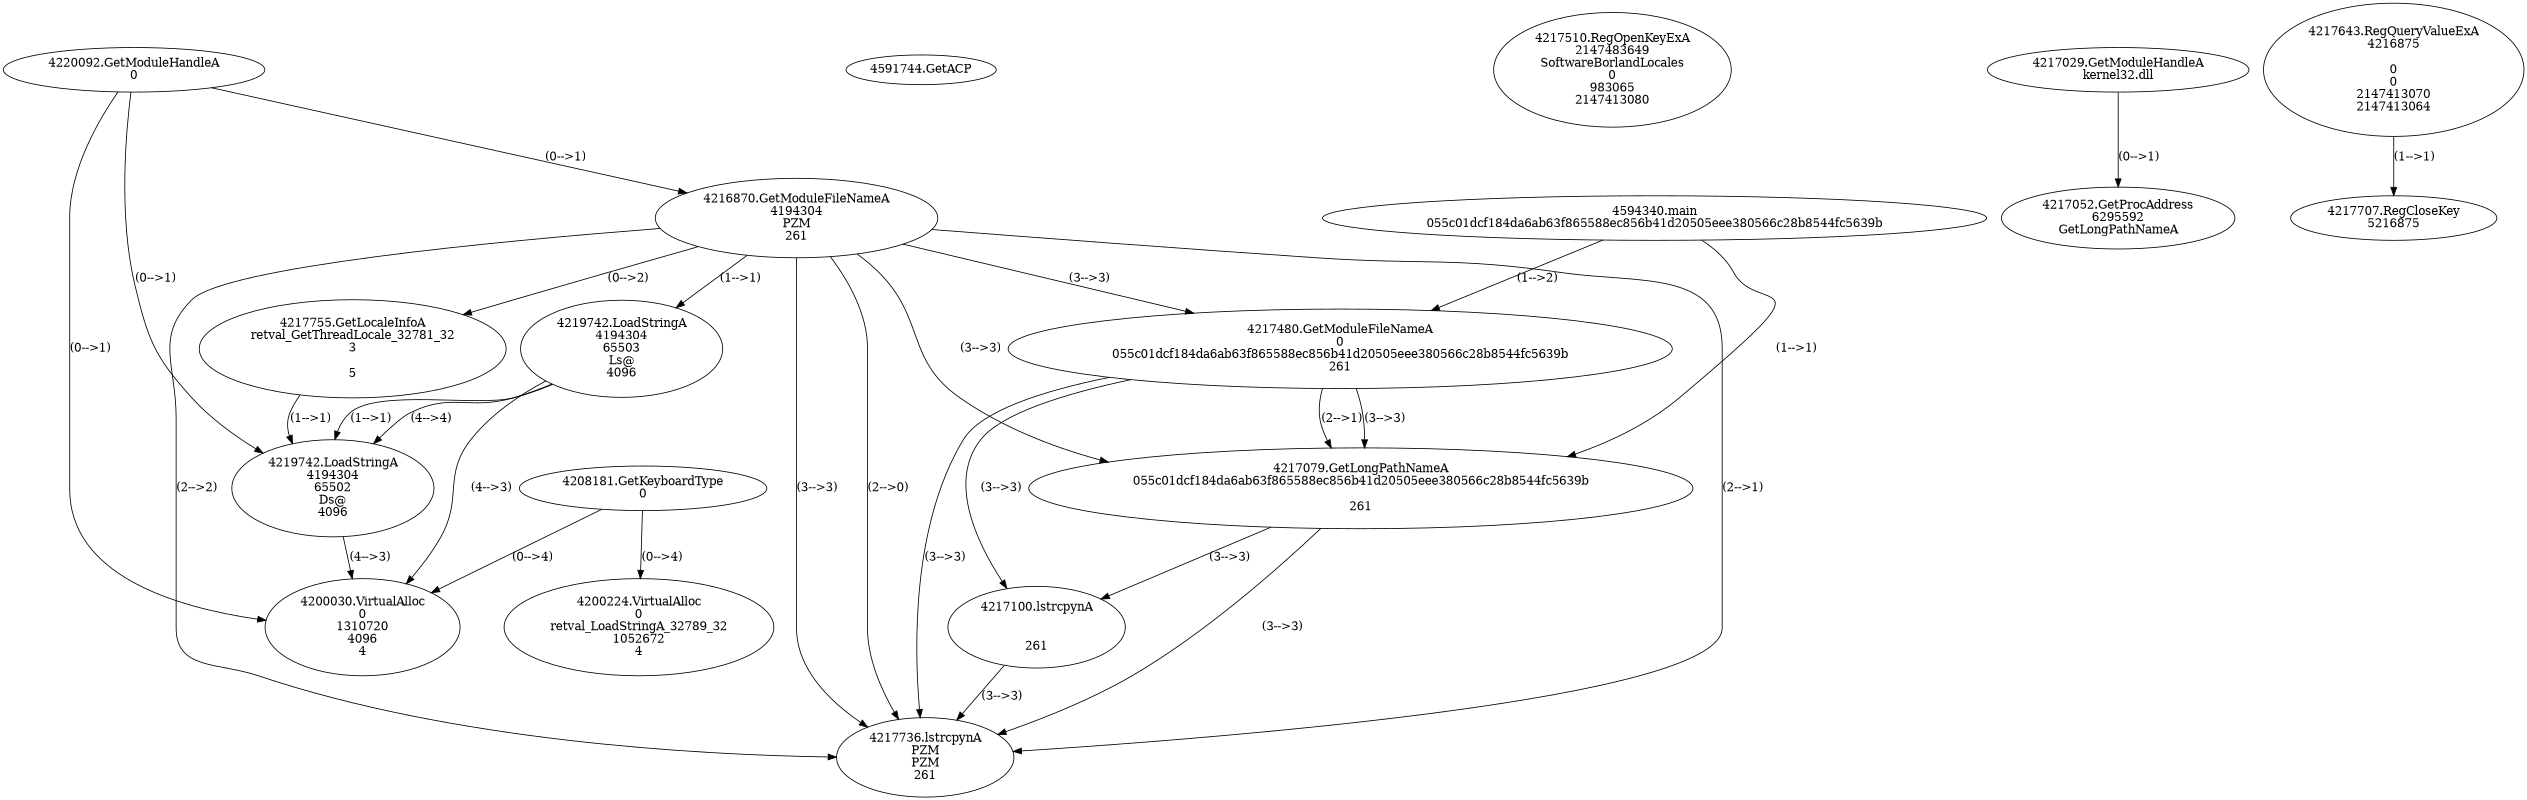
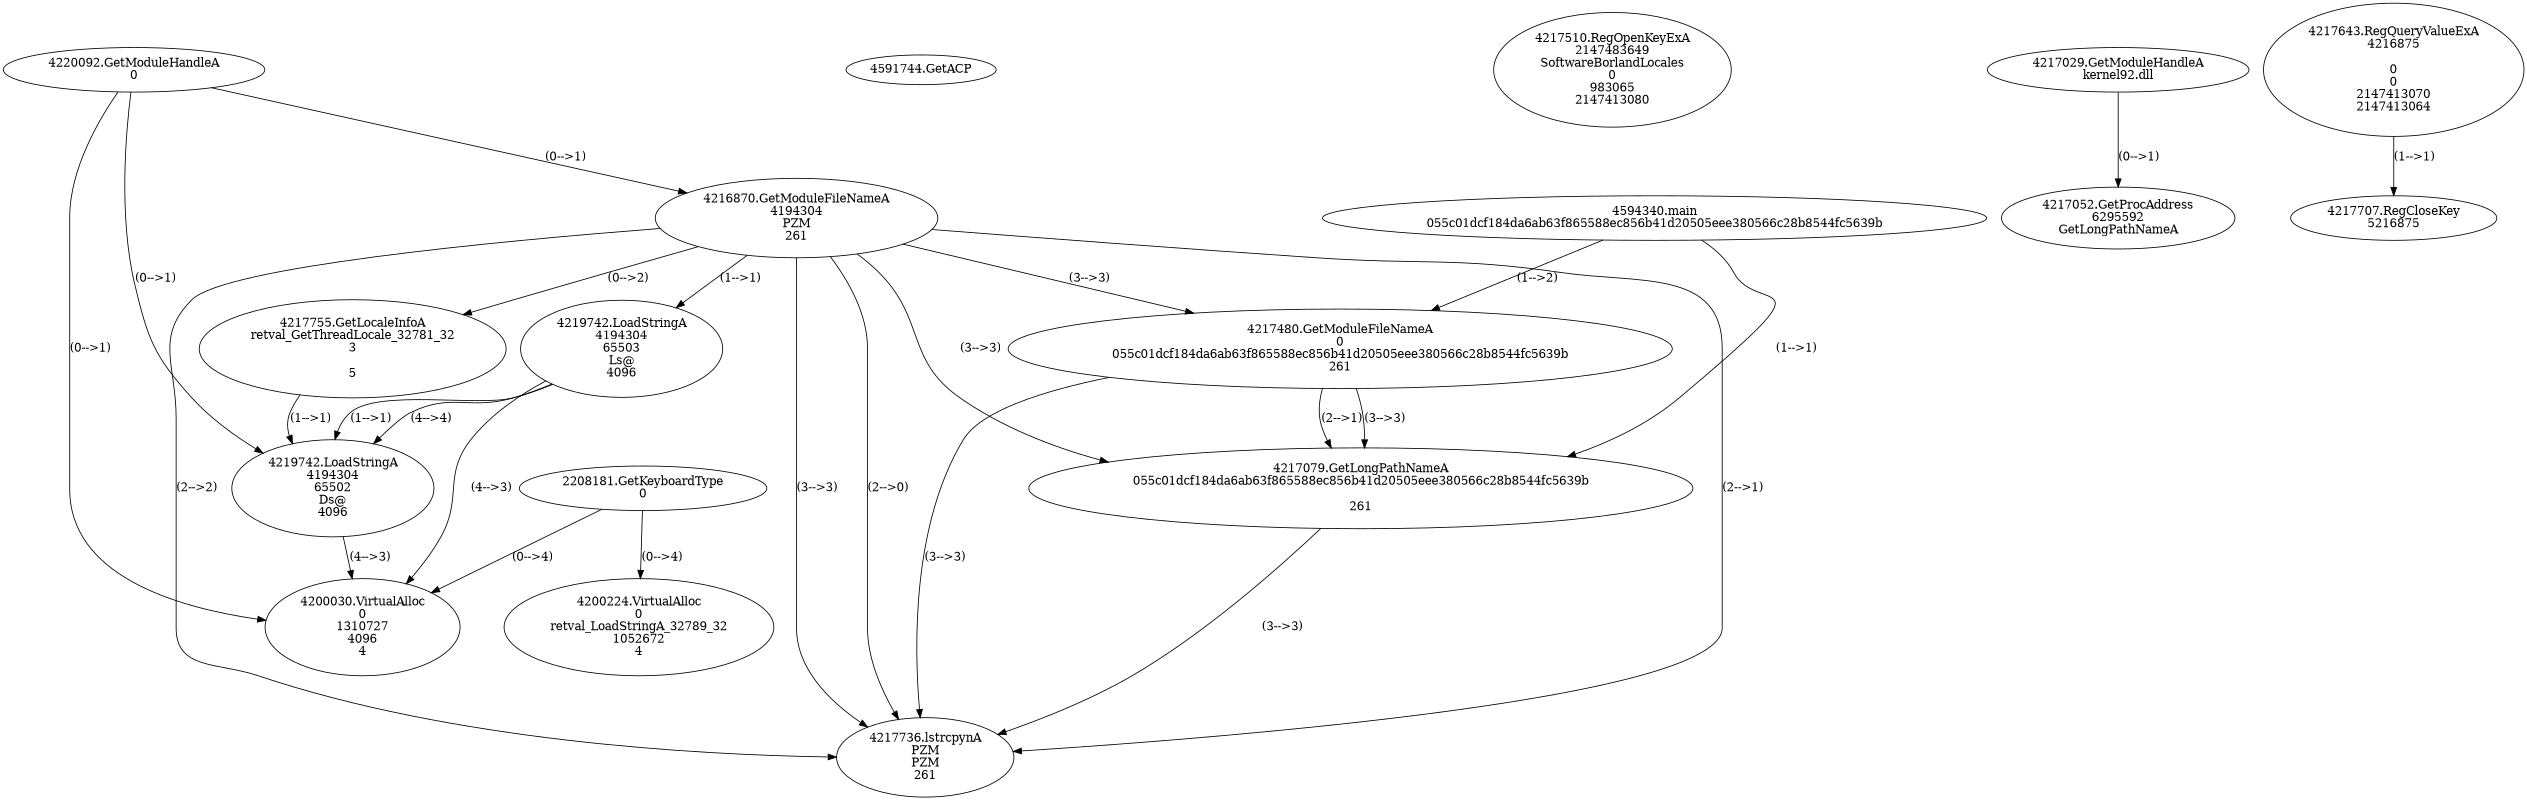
(2118, 70) -> (2118, 70)
(643, 488) -> (643, 488)
(363, 627) -> (363, 627)
(1037, 627) -> none
